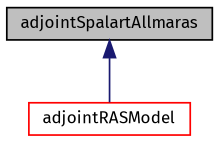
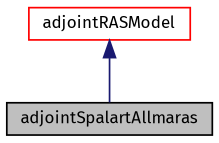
(110, 80) -> (110, 80)
